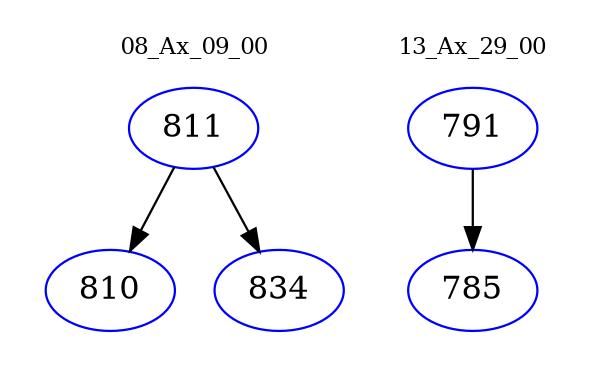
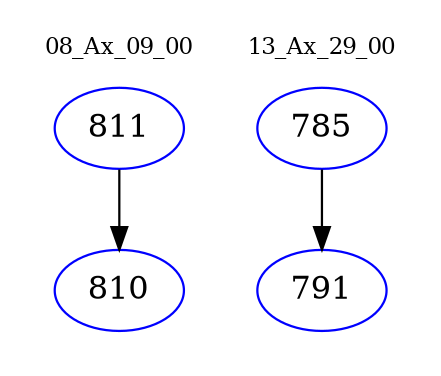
(473, 198) -> (322, 198)
(279, 290) -> none
